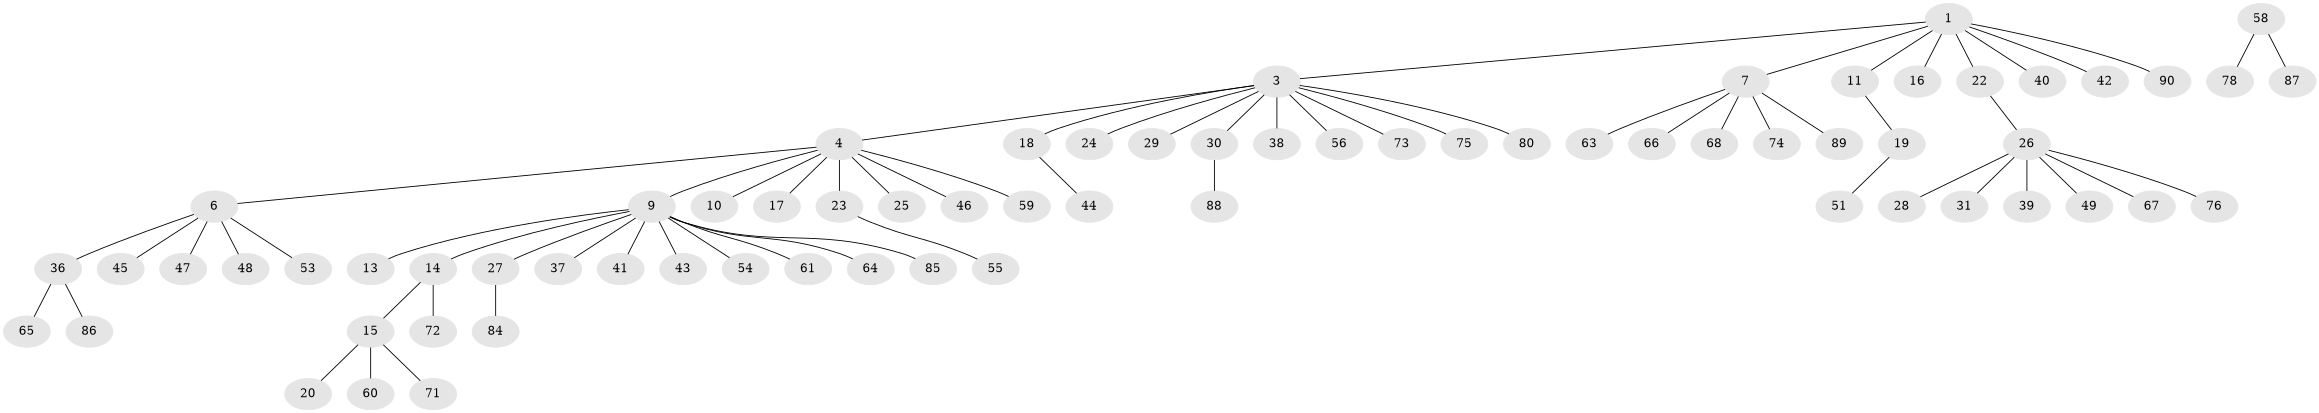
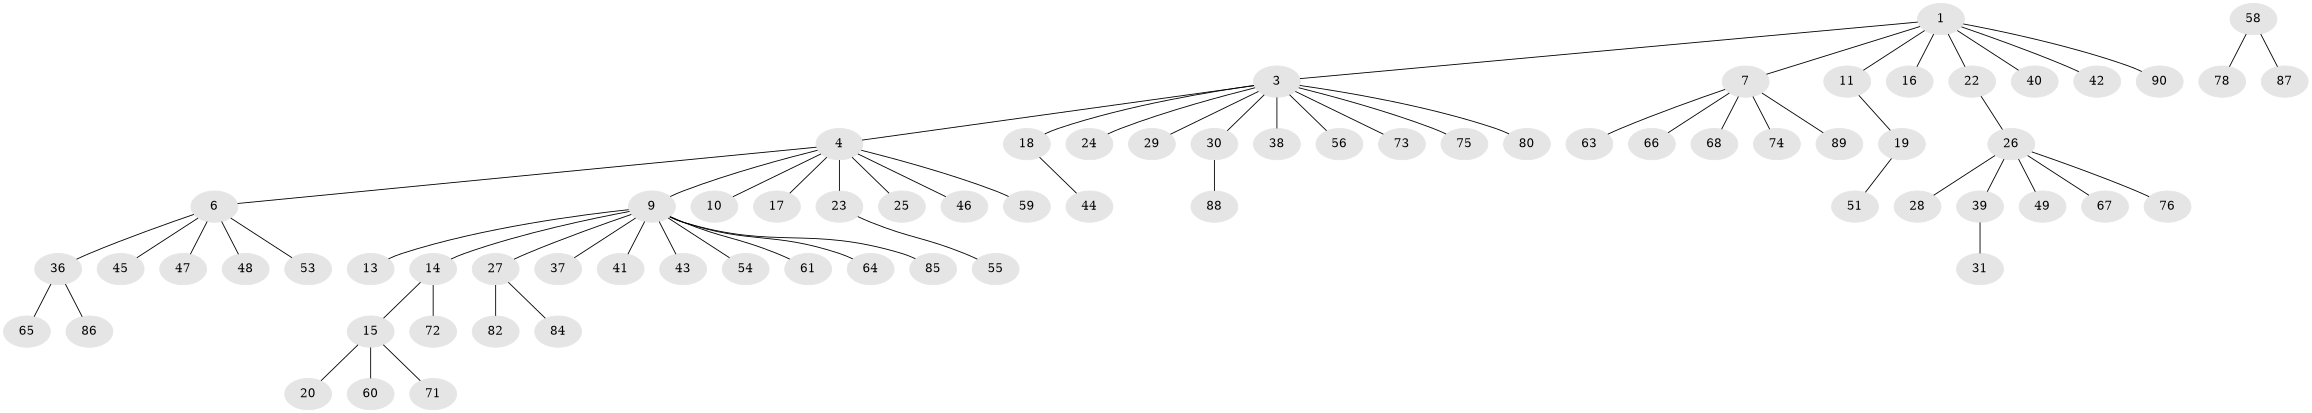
(1996, 175) -> (1980, 238)
none -> (496, 332)
